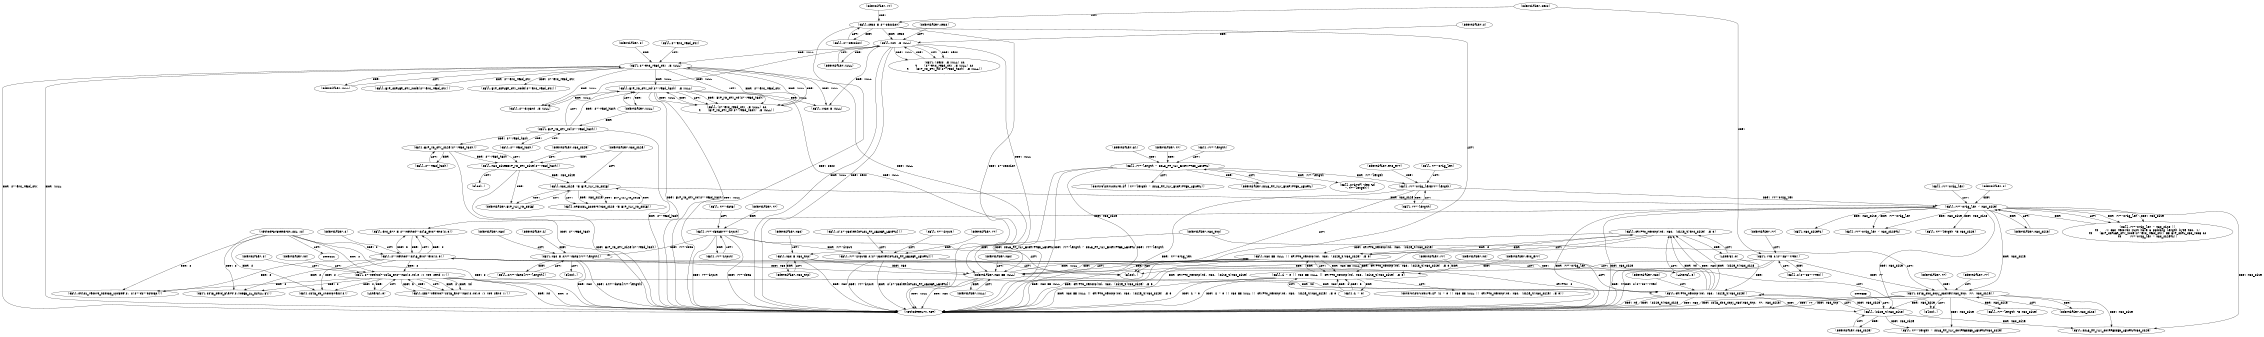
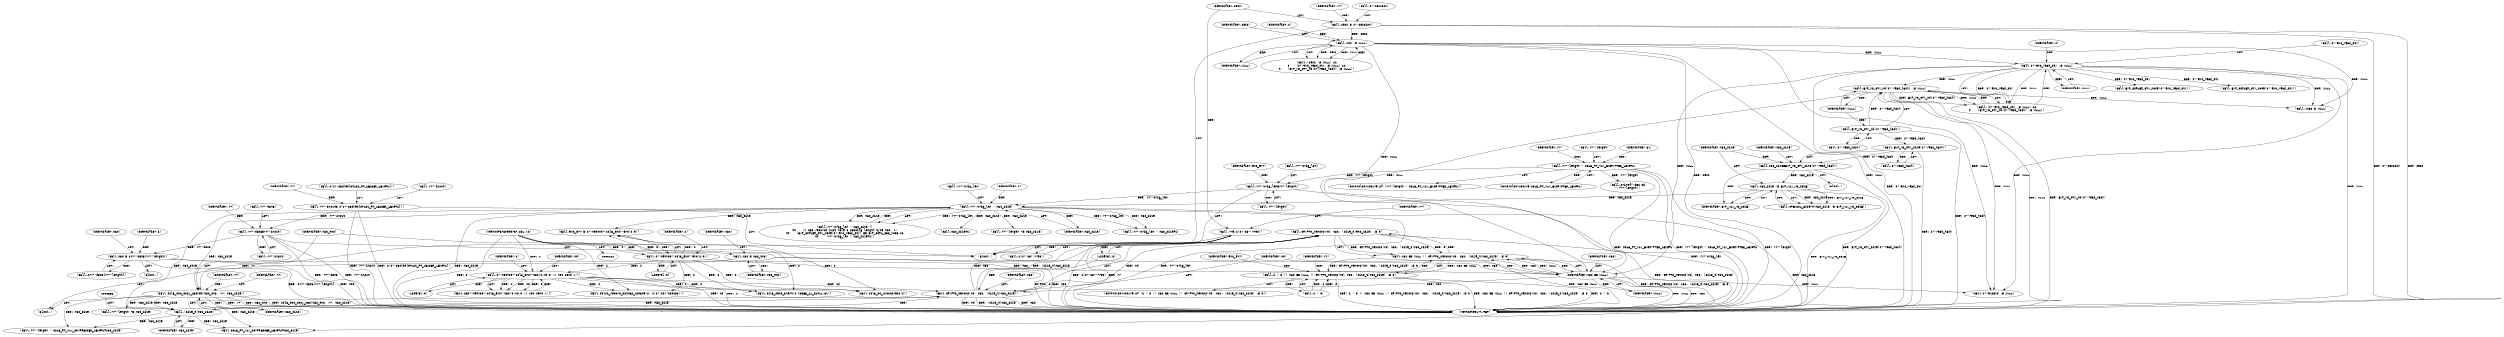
(864, 34) -> none
(1277, 187) -> (1541, 187)
(795, 245) -> (309, 218)
none -> (1788, 285)
none -> (1806, 300)
